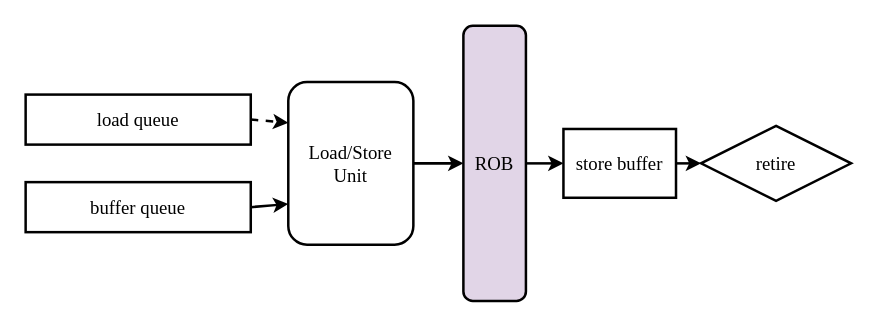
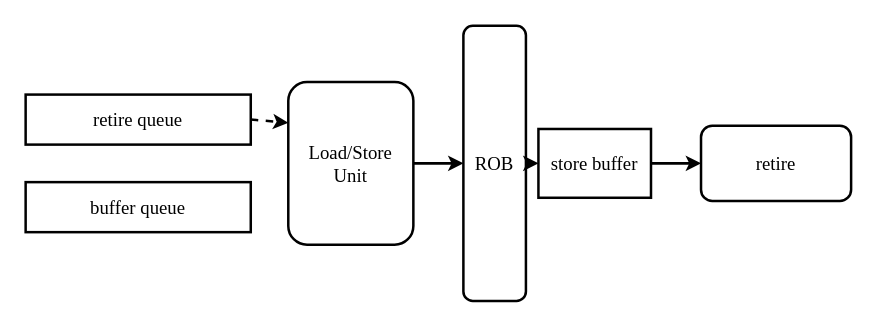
(138, 119) -> (138, 119)
(494, 163) -> (494, 163)
(619, 163) -> (594, 163)
(776, 163) -> (776, 163)
(264, 206) -> none
